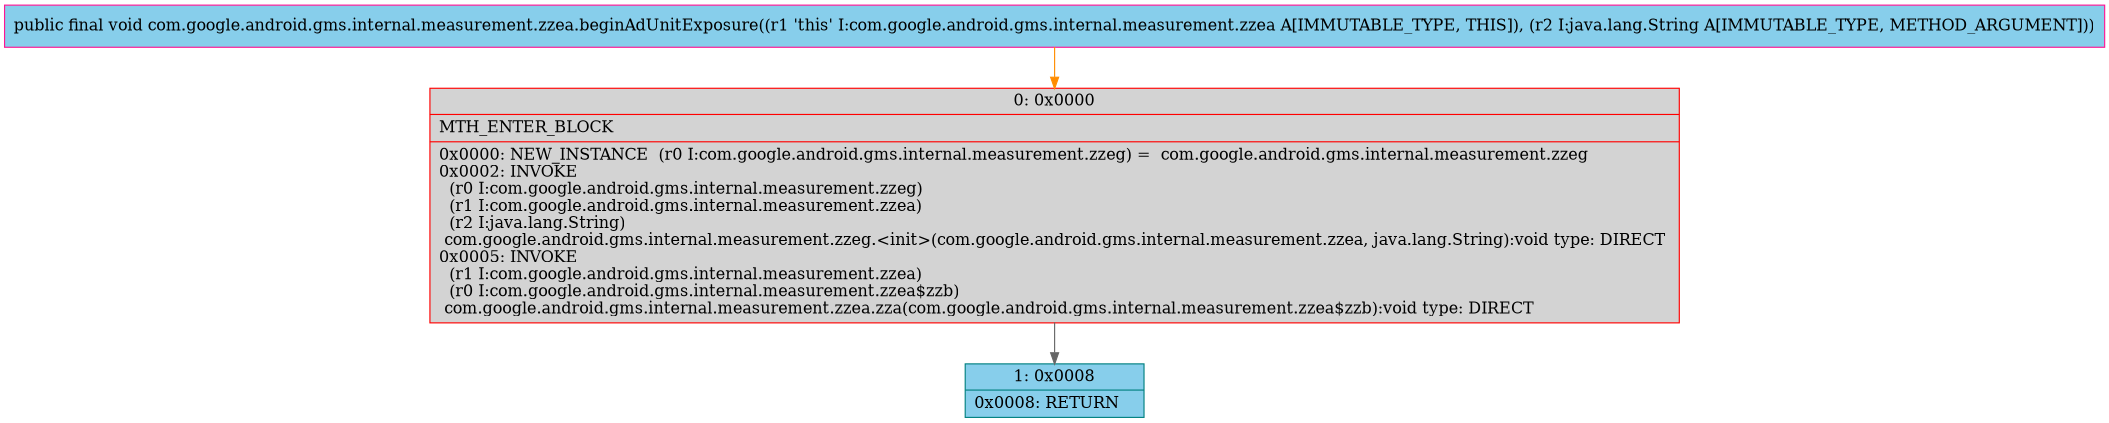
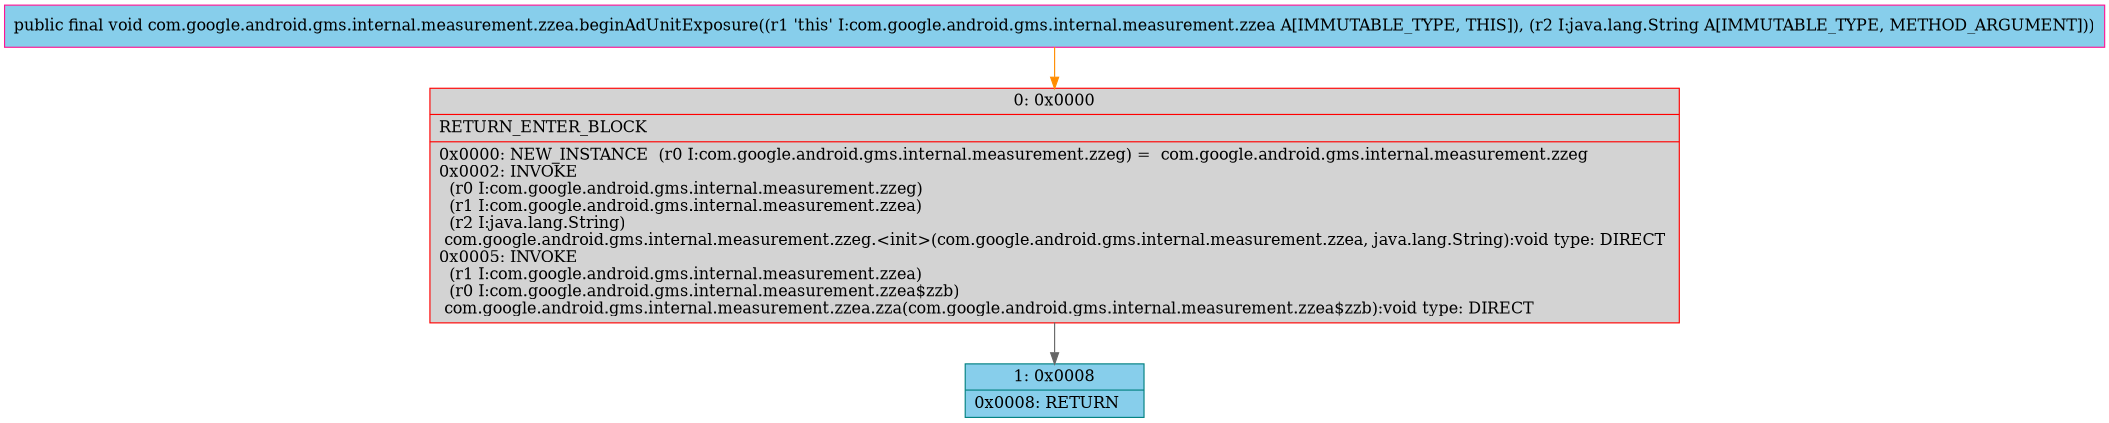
(527, 128) -> (543, 128)
